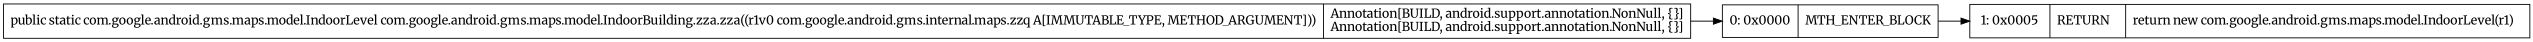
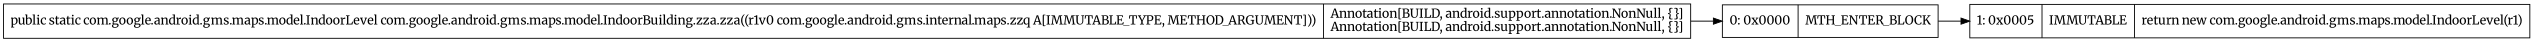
(2083, 21) -> (2088, 21)
